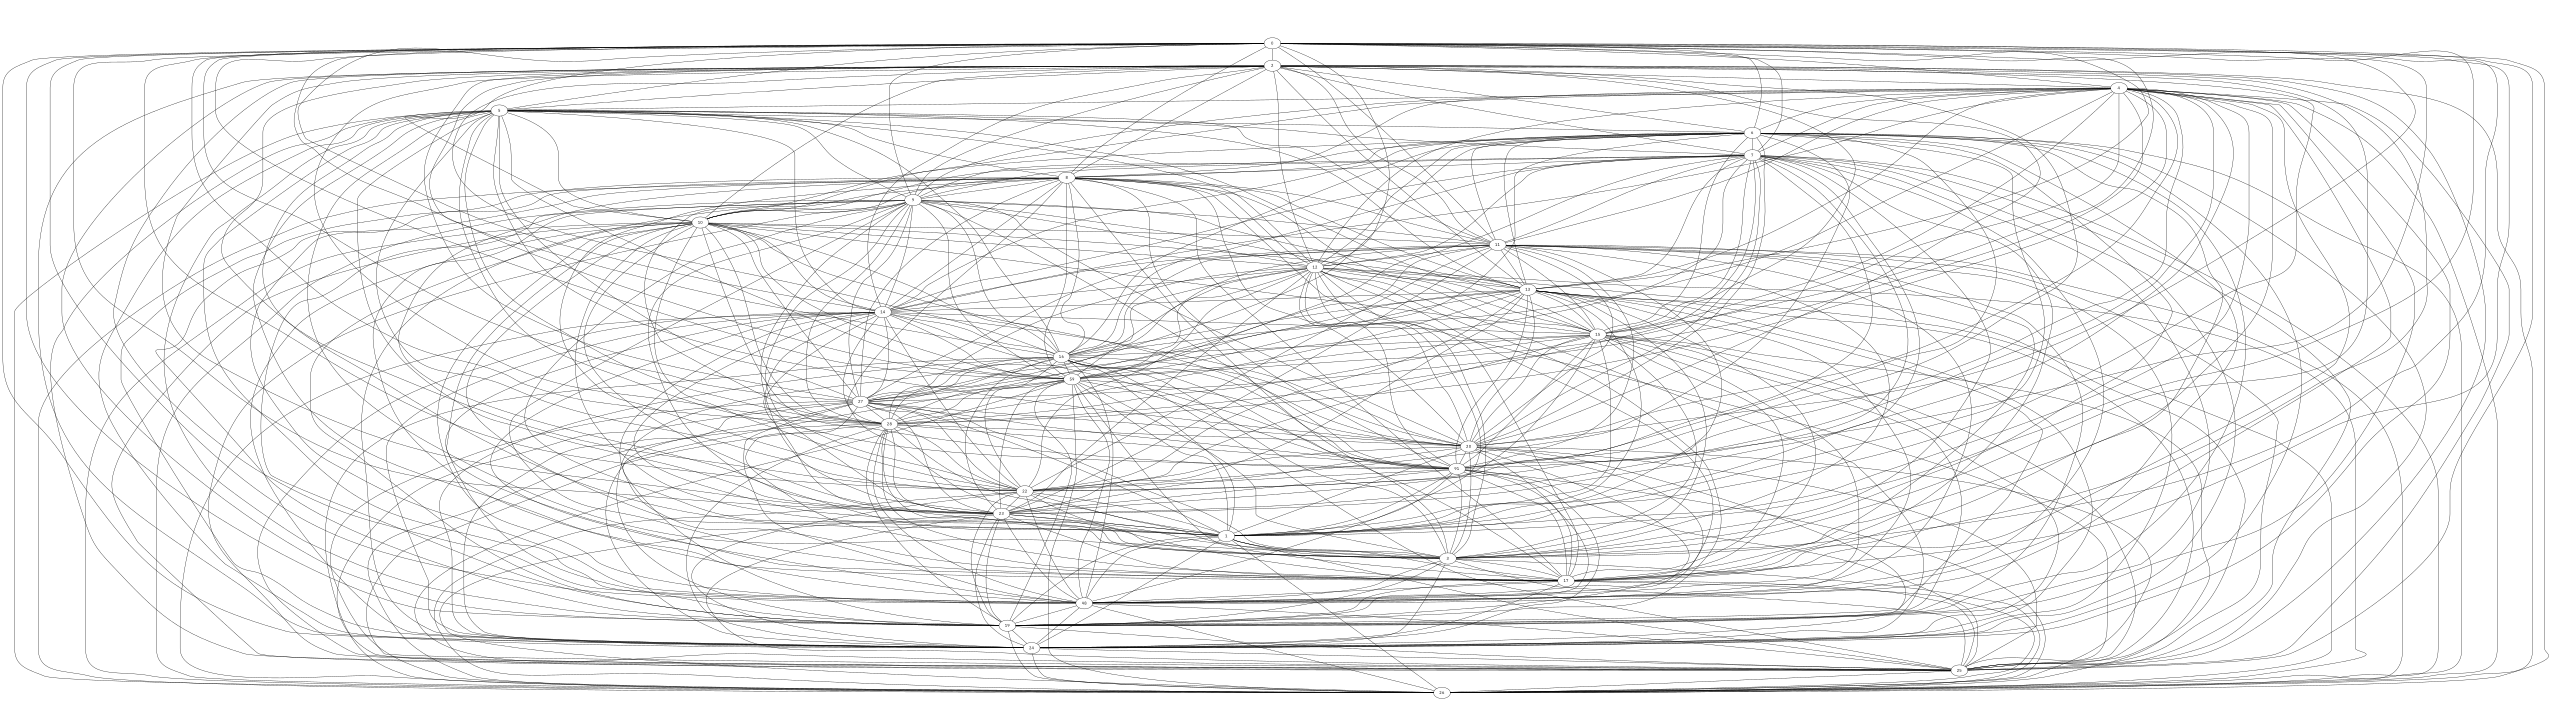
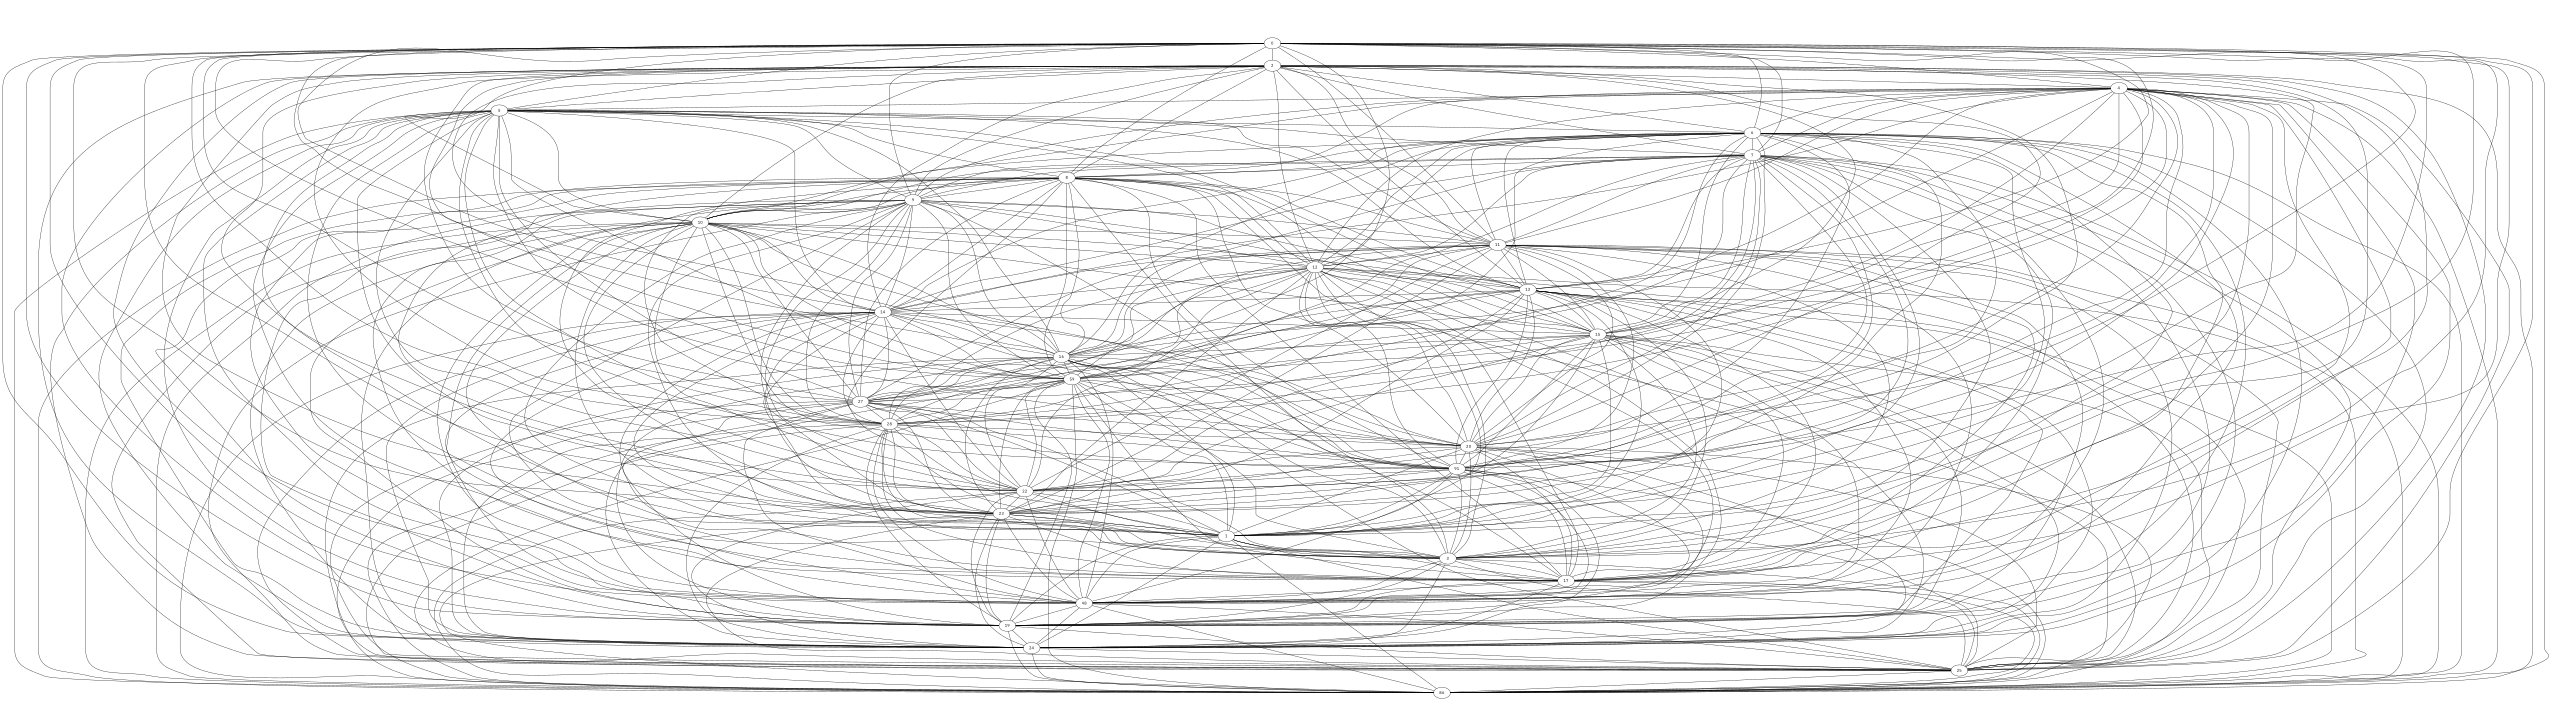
(1190, 319) -> none
(1181, 376) -> (1410, 340)
none -> (1752, 377)
none -> (1754, 419)
(1289, 564) -> (1032, 427)
(1071, 568) -> none
(1442, 693) -> (1442, 693)
